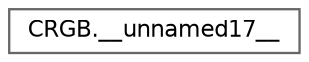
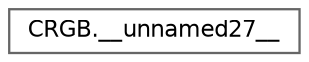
(154, 31) -> (154, 31)
